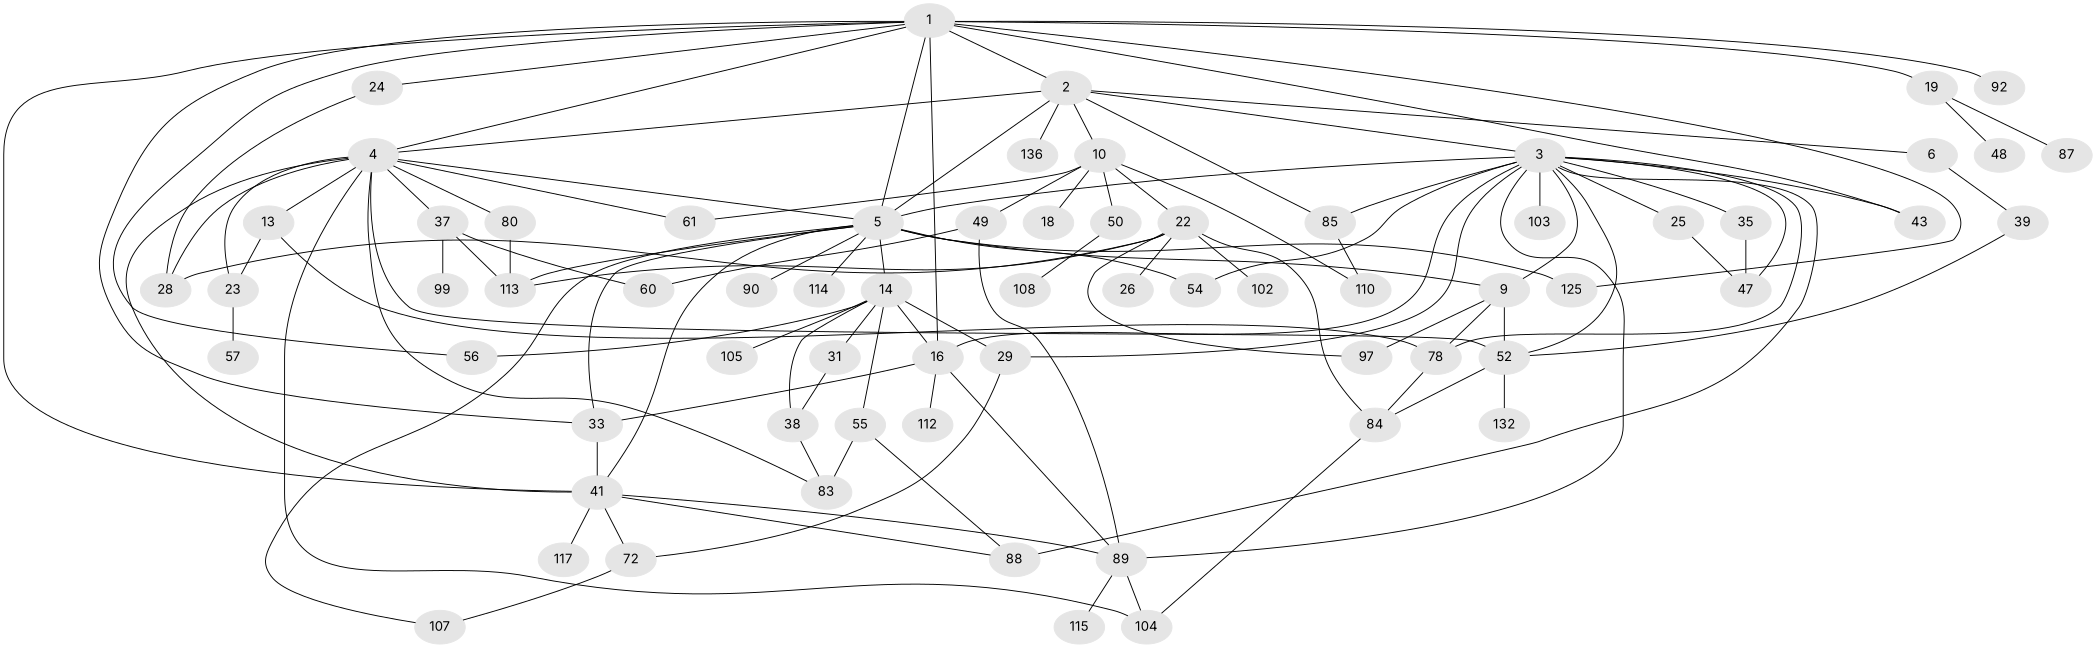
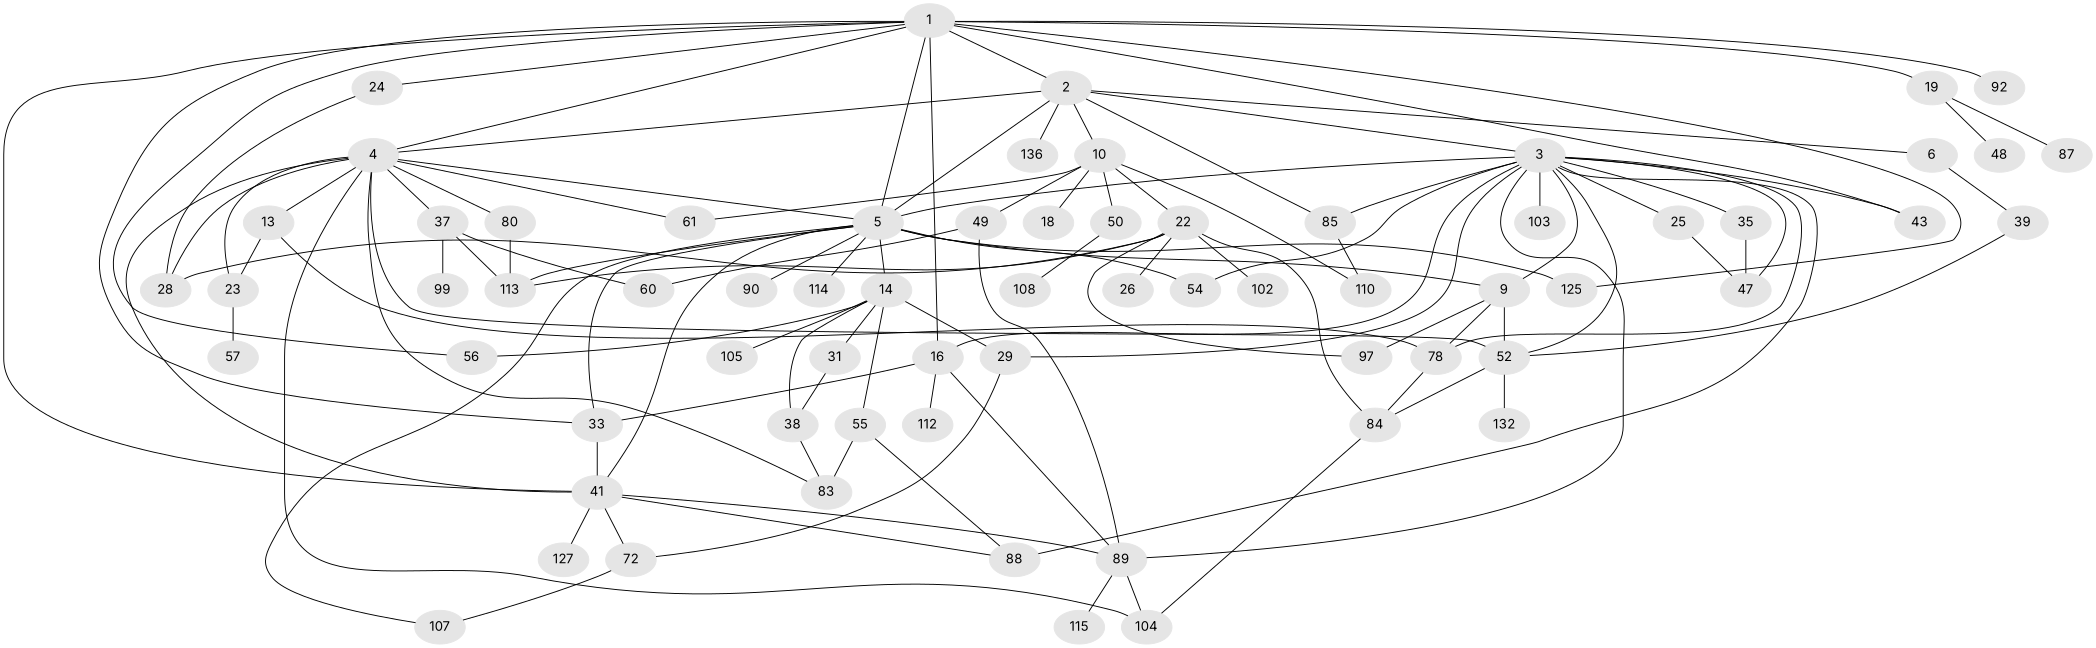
(912, 324) -> none
(564, 560) -> (564, 560)
